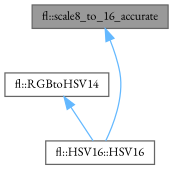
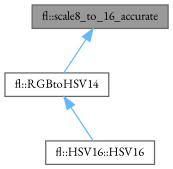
(121, 91) -> (75, 56)
